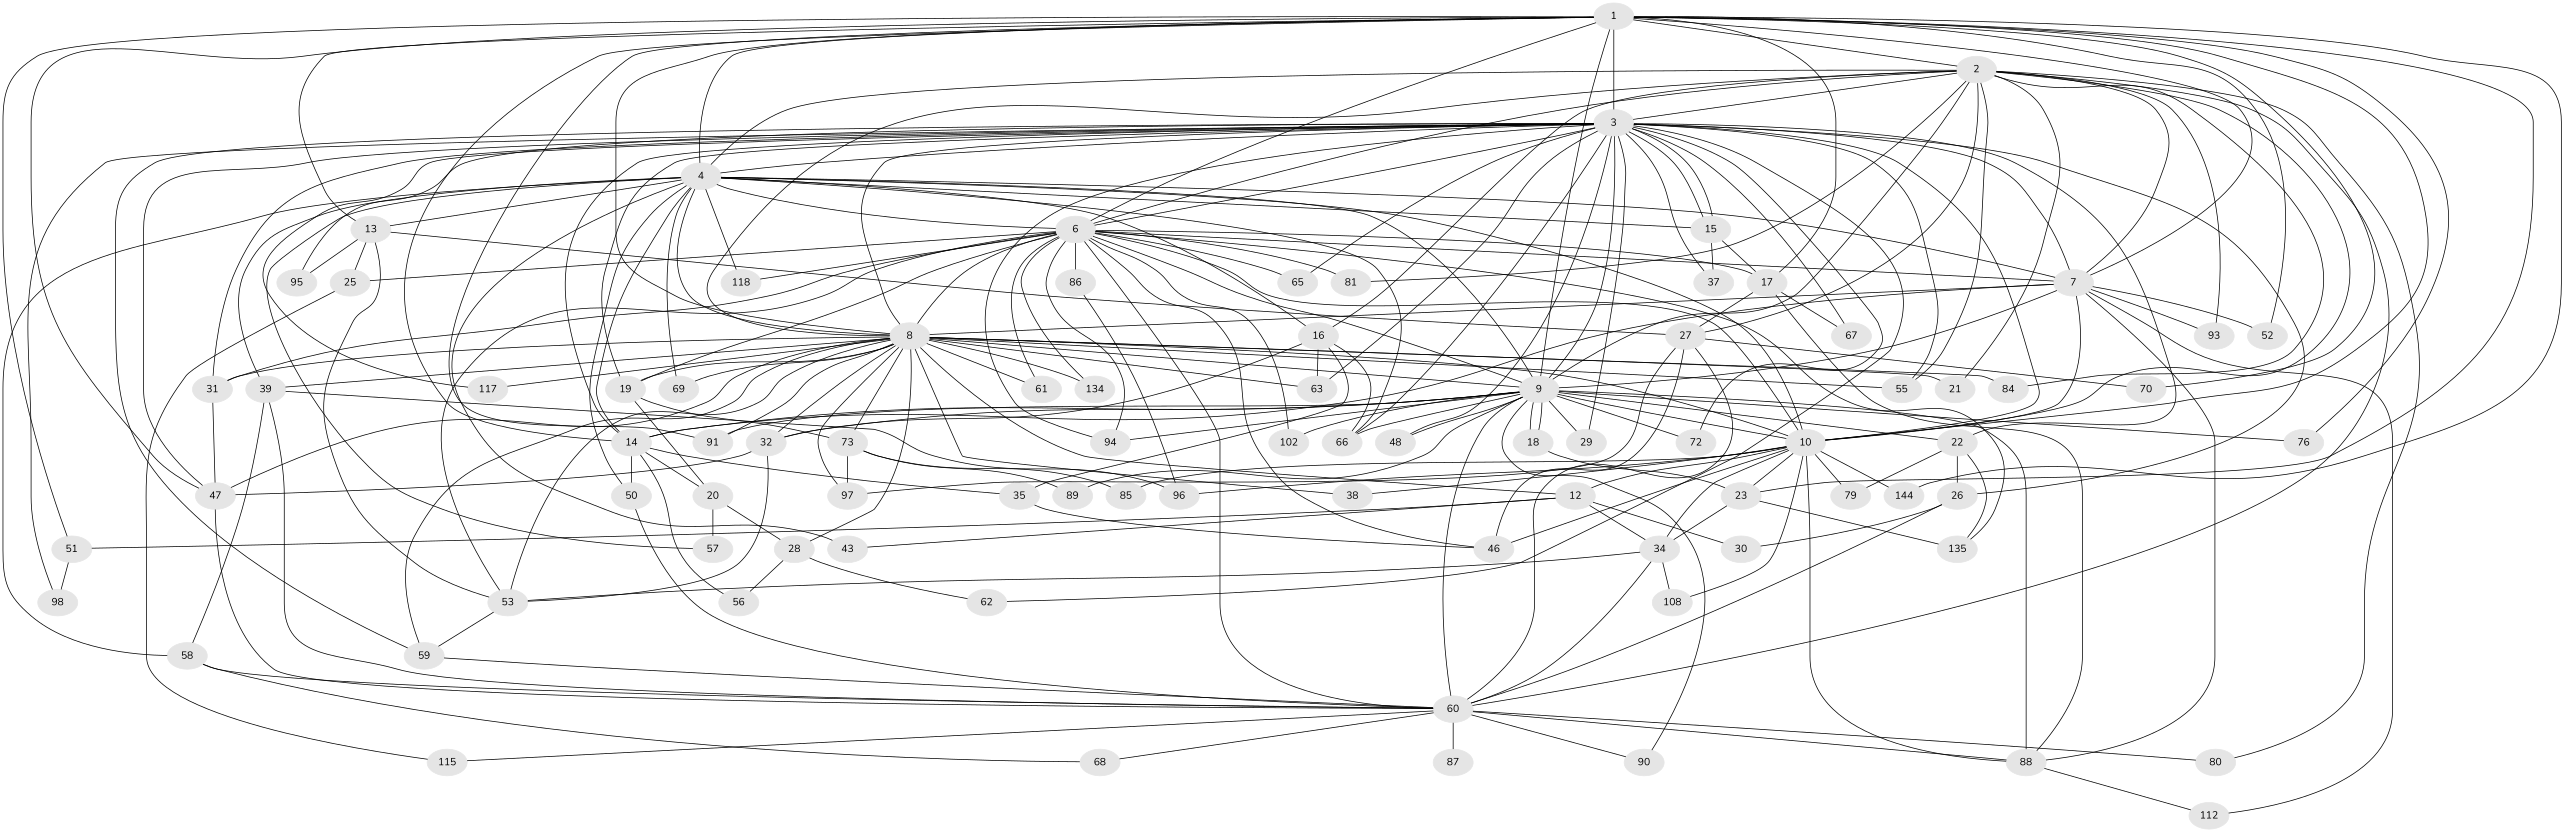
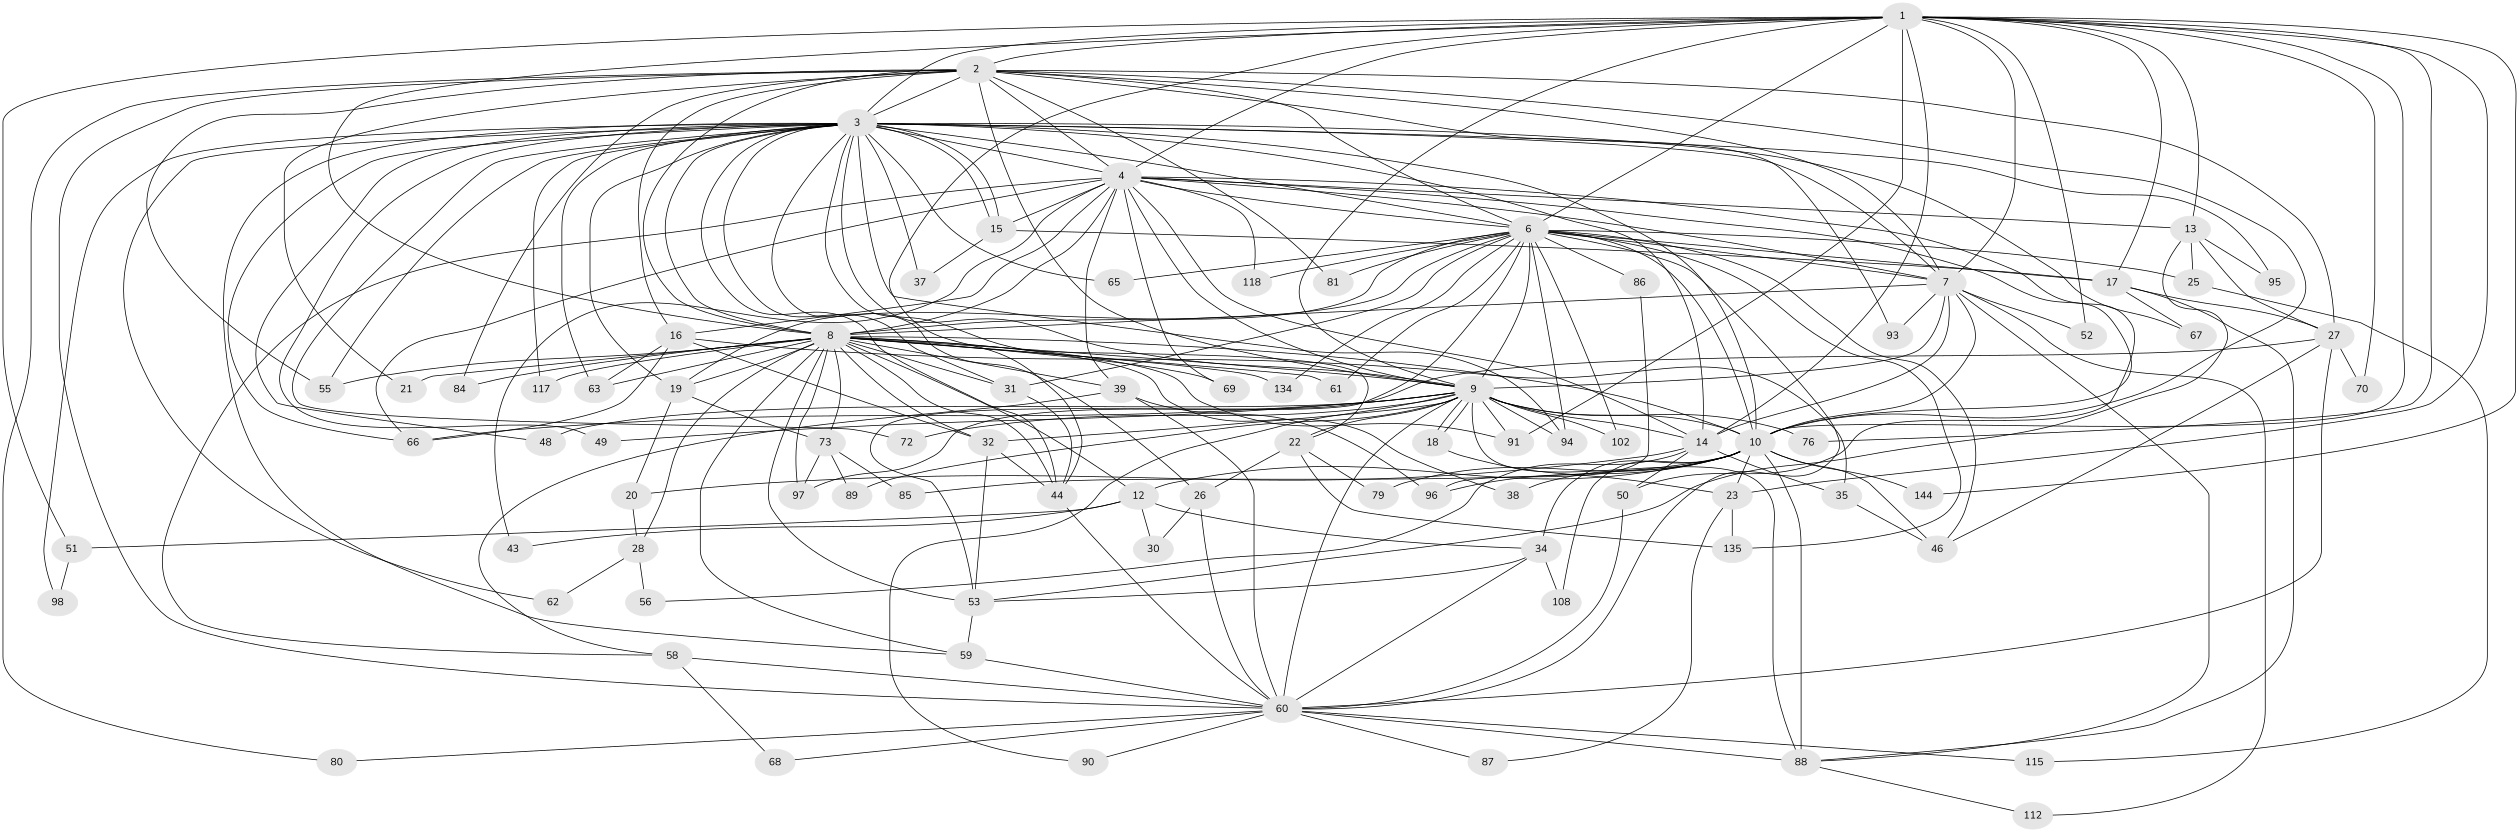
(1586, 443) -> (601, 443)
(215, 496) -> (1057, 496)
(1700, 523) -> (1681, 691)
(713, 549) -> none
